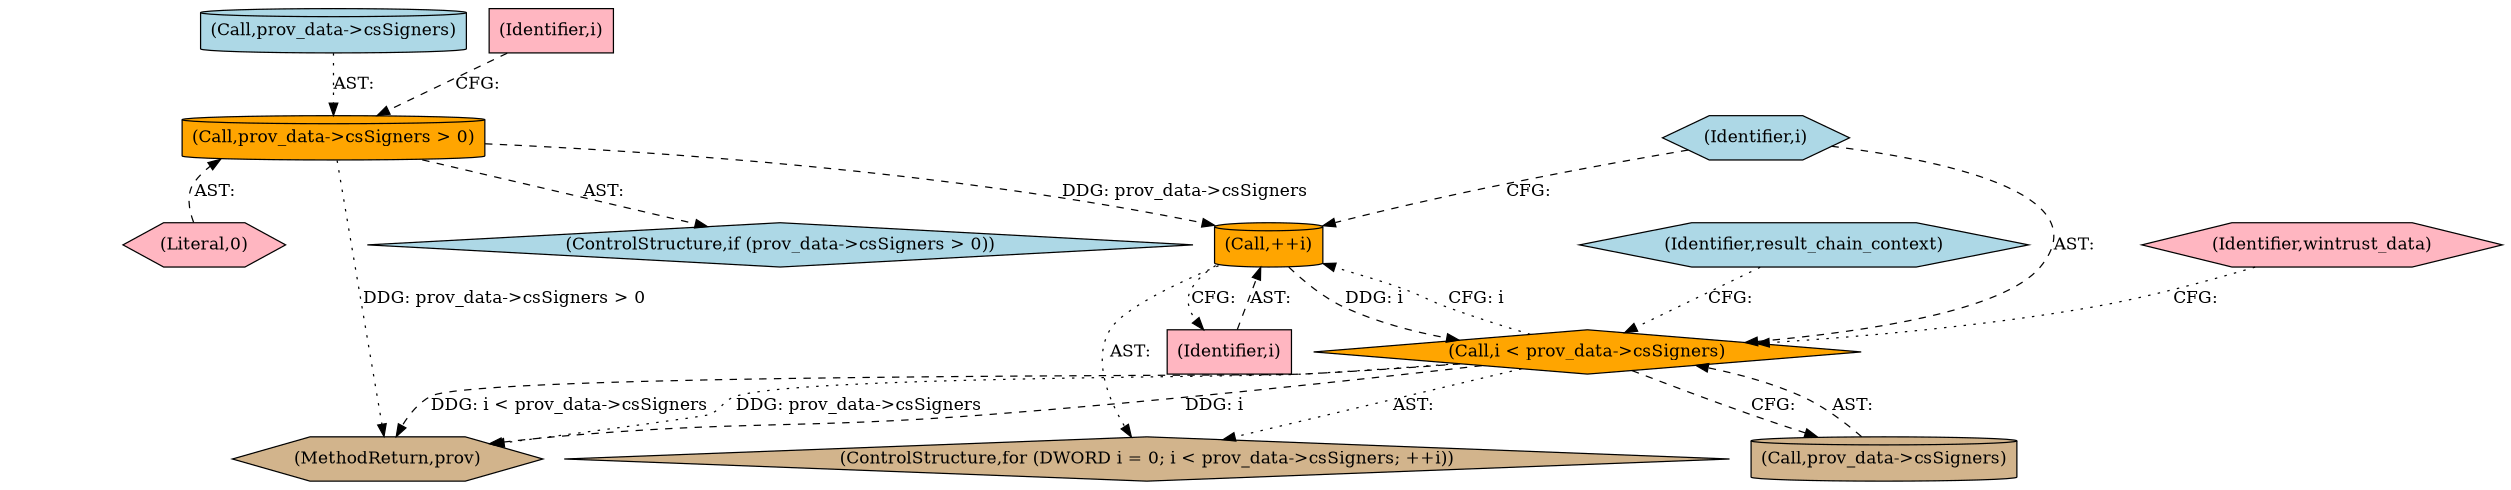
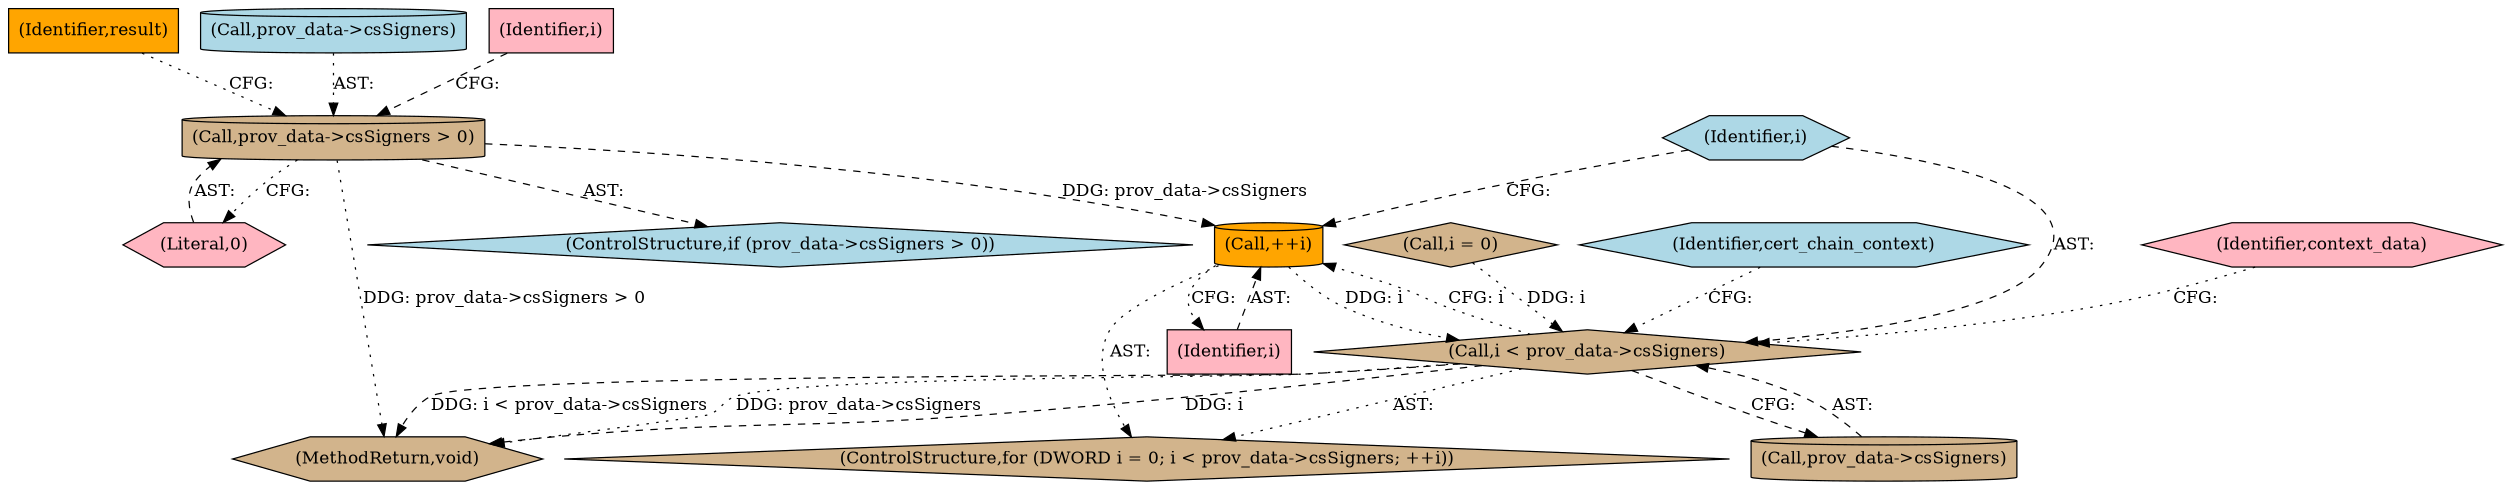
none -> (94, 31)
(333, 138) -> (333, 138)
none -> (263, 185)
none -> (1451, 245)
(1804, 245) -> (1804, 245)
(2322, 245) -> (2322, 245)
(1362, 315) -> (1362, 315)
(1587, 352) -> (1587, 352)
(388, 459) -> (388, 459)
